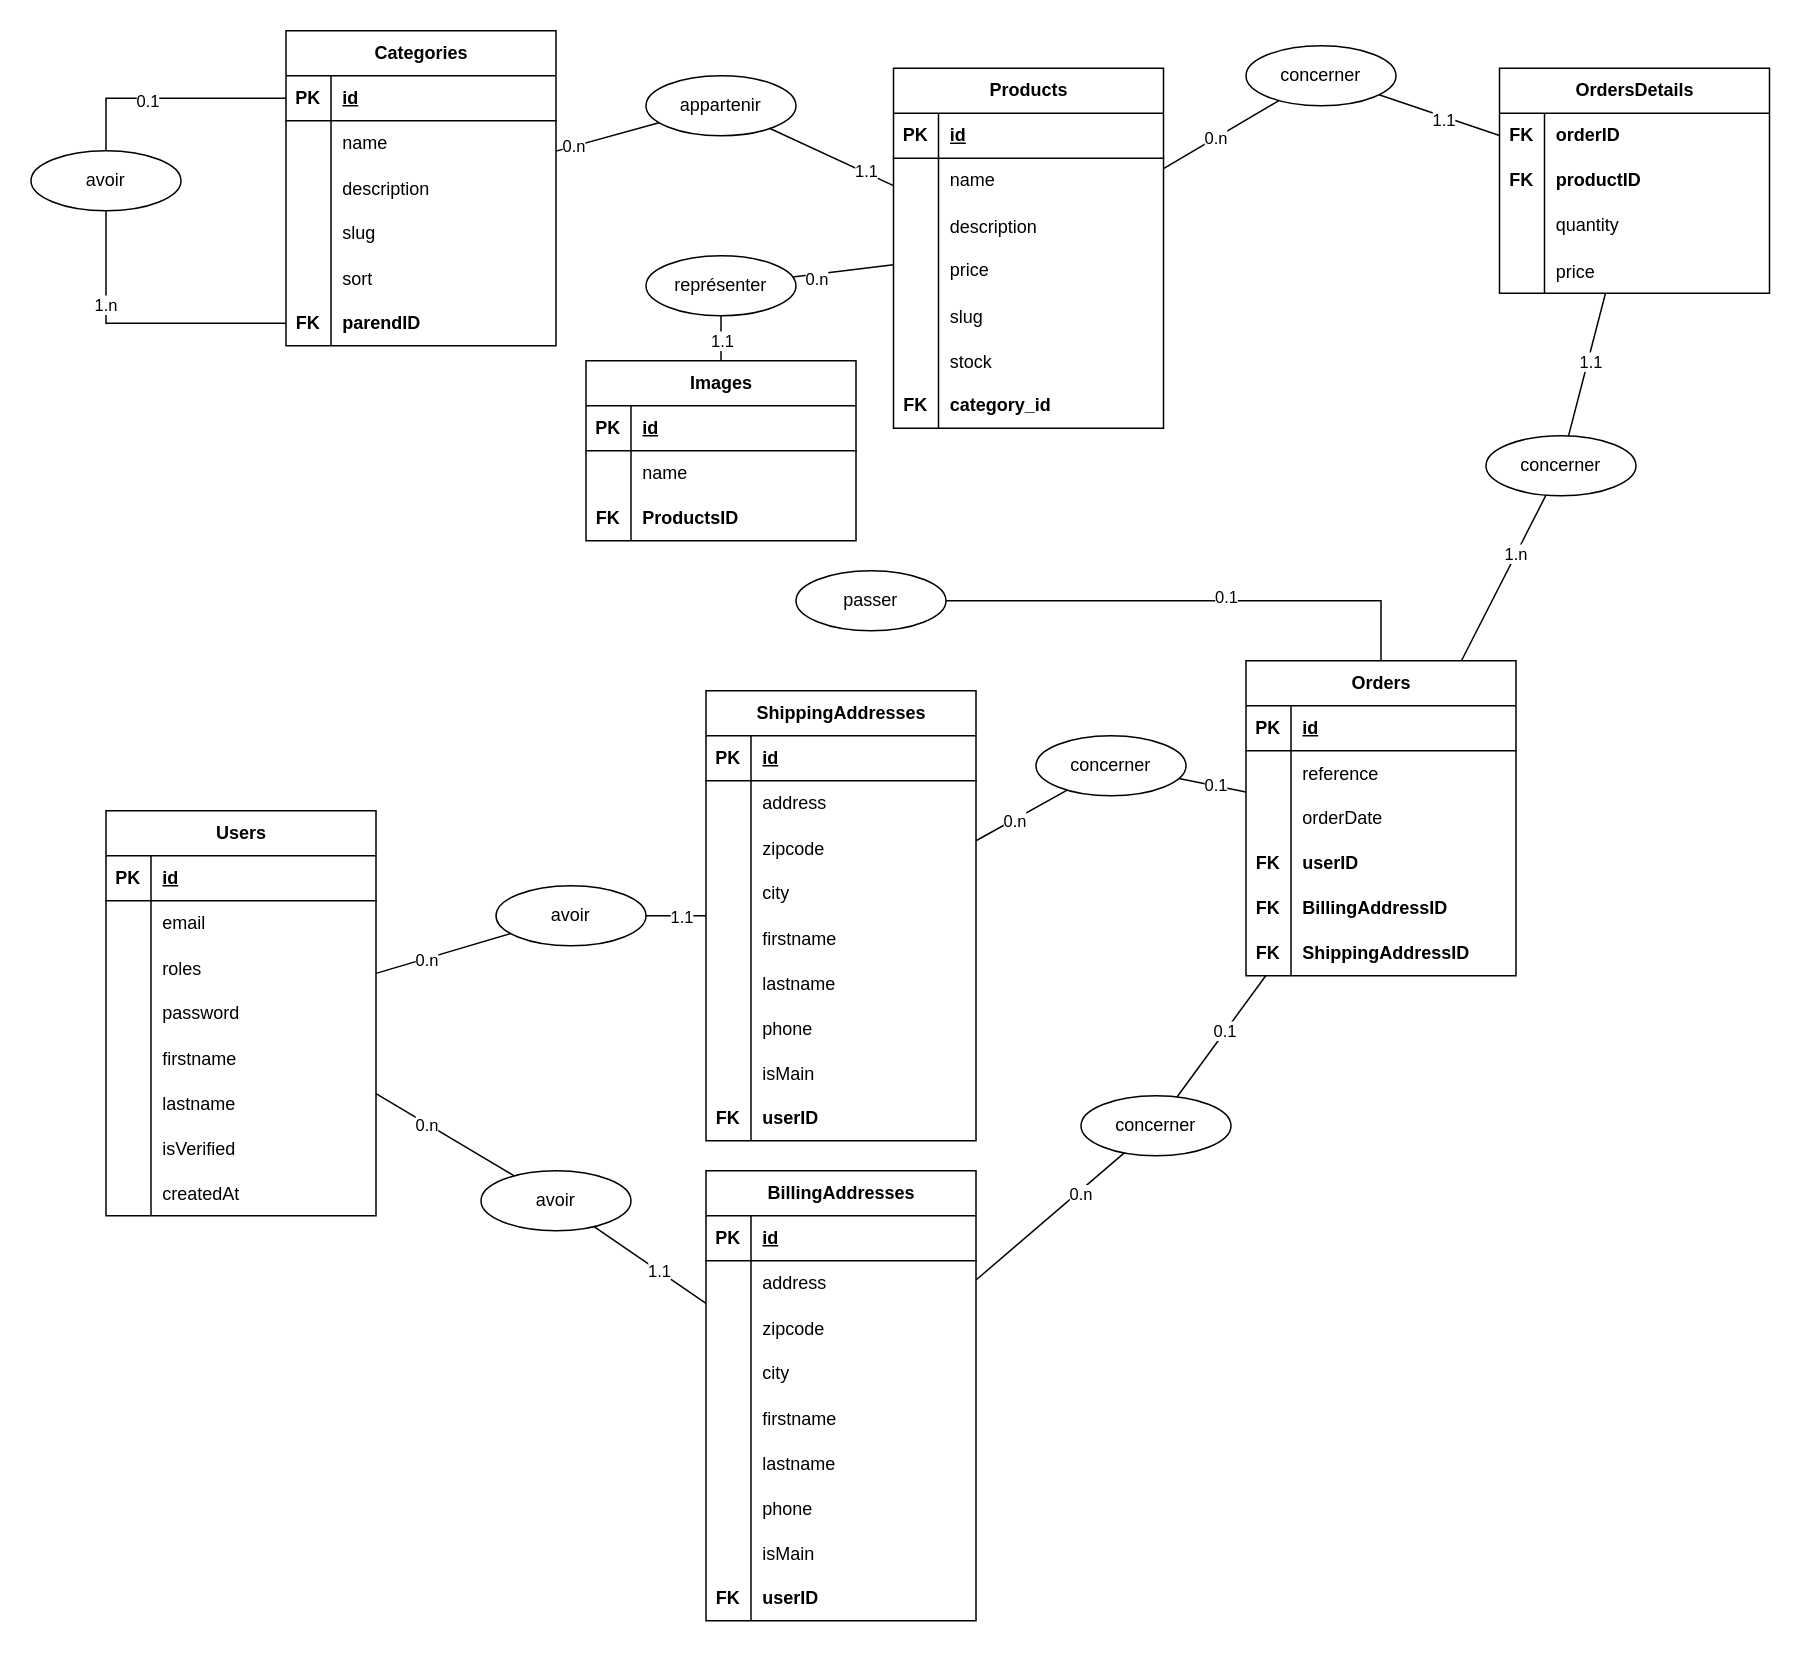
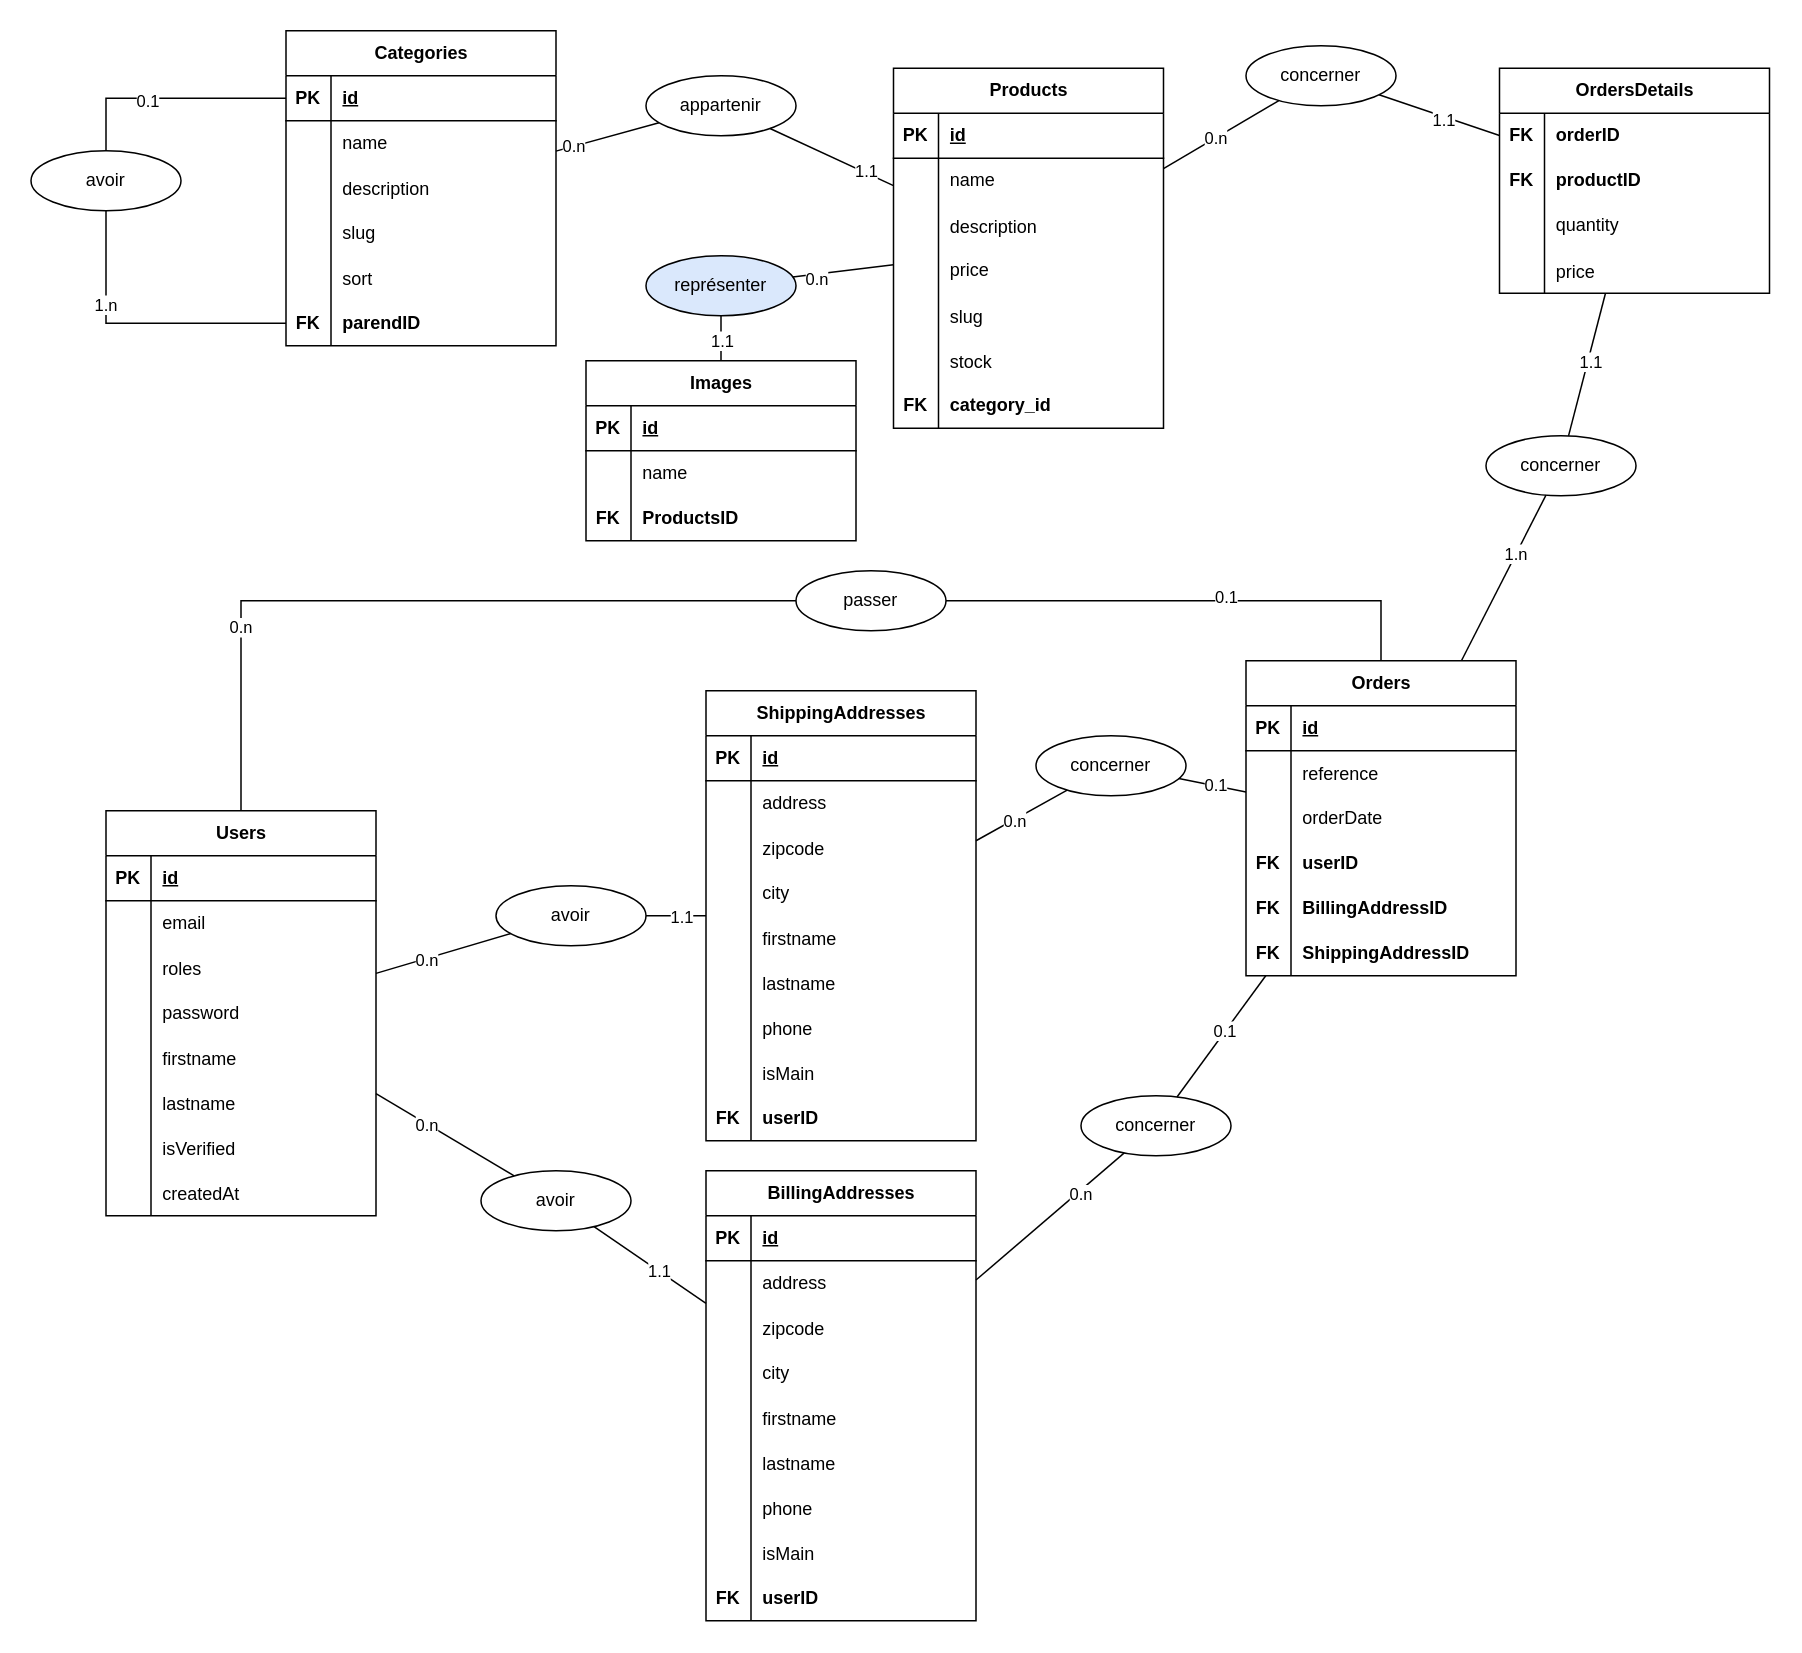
(721, 286) -> (721, 286)
none -> (509, 601)
